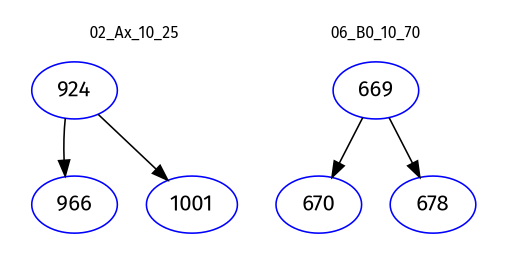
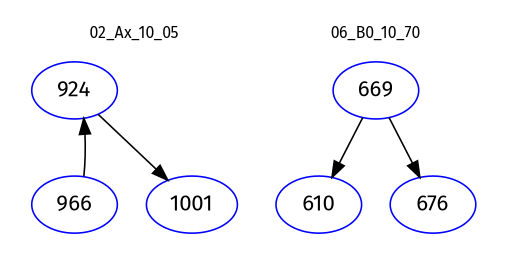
(135, 34) -> (135, 34)
(64, 139) -> (85, 155)
(319, 205) -> (319, 205)
(433, 205) -> (433, 205)
